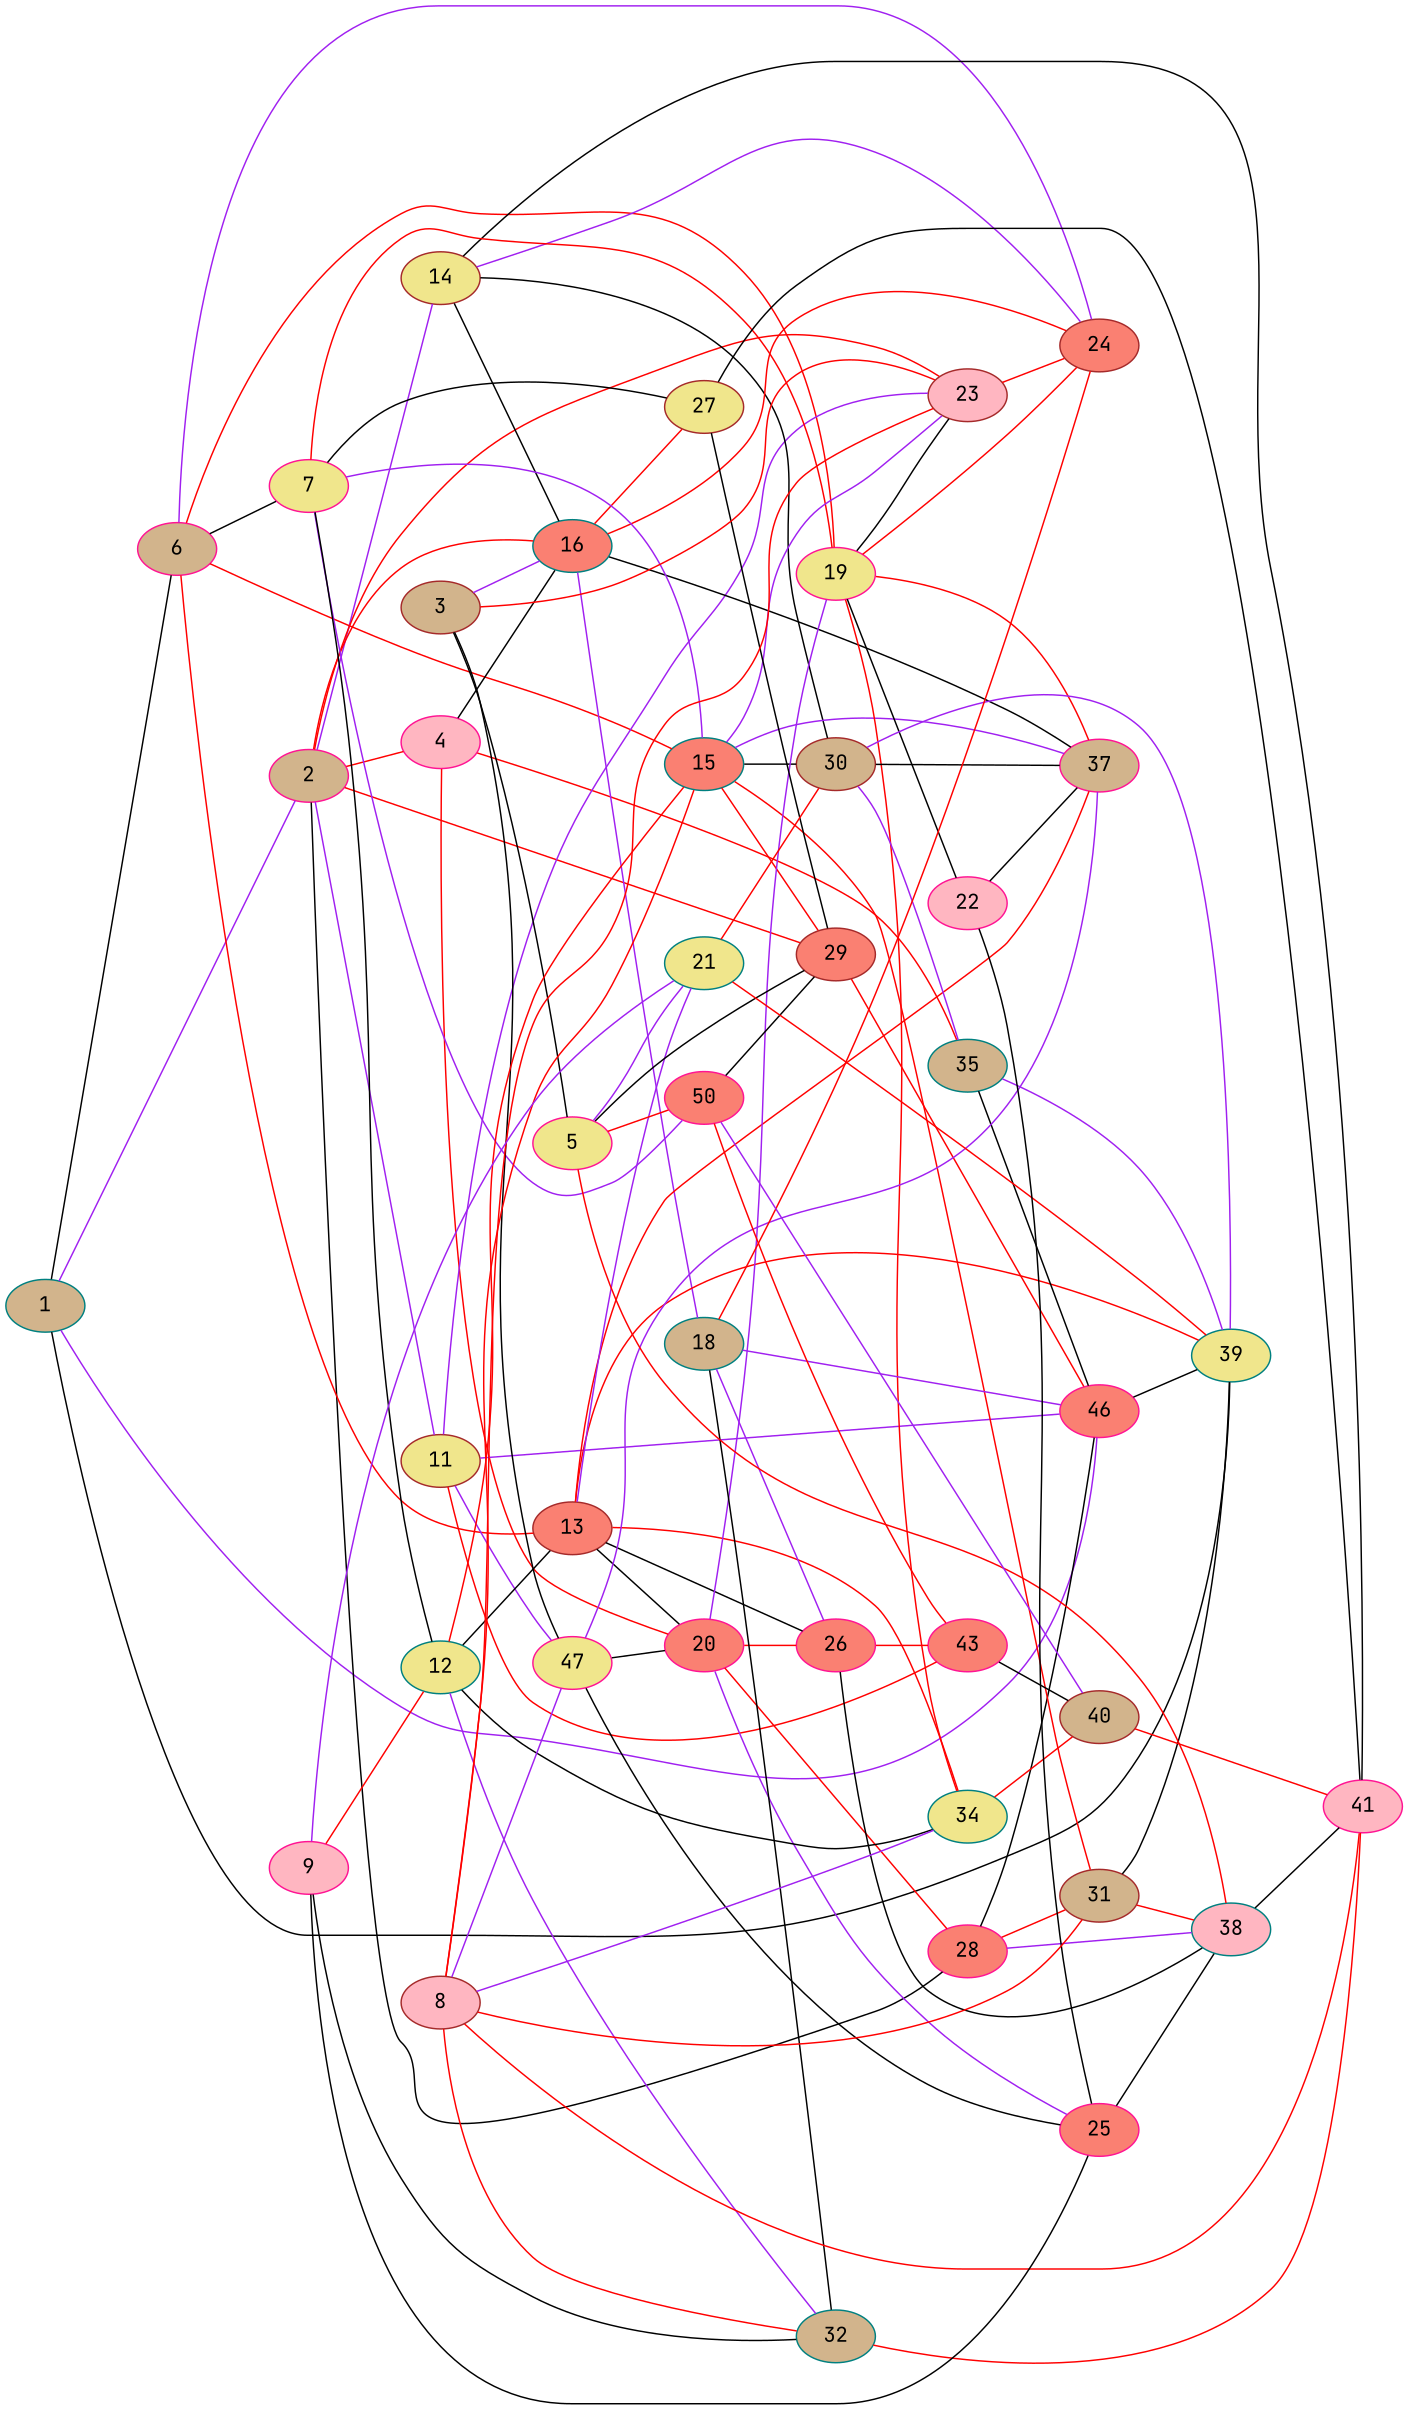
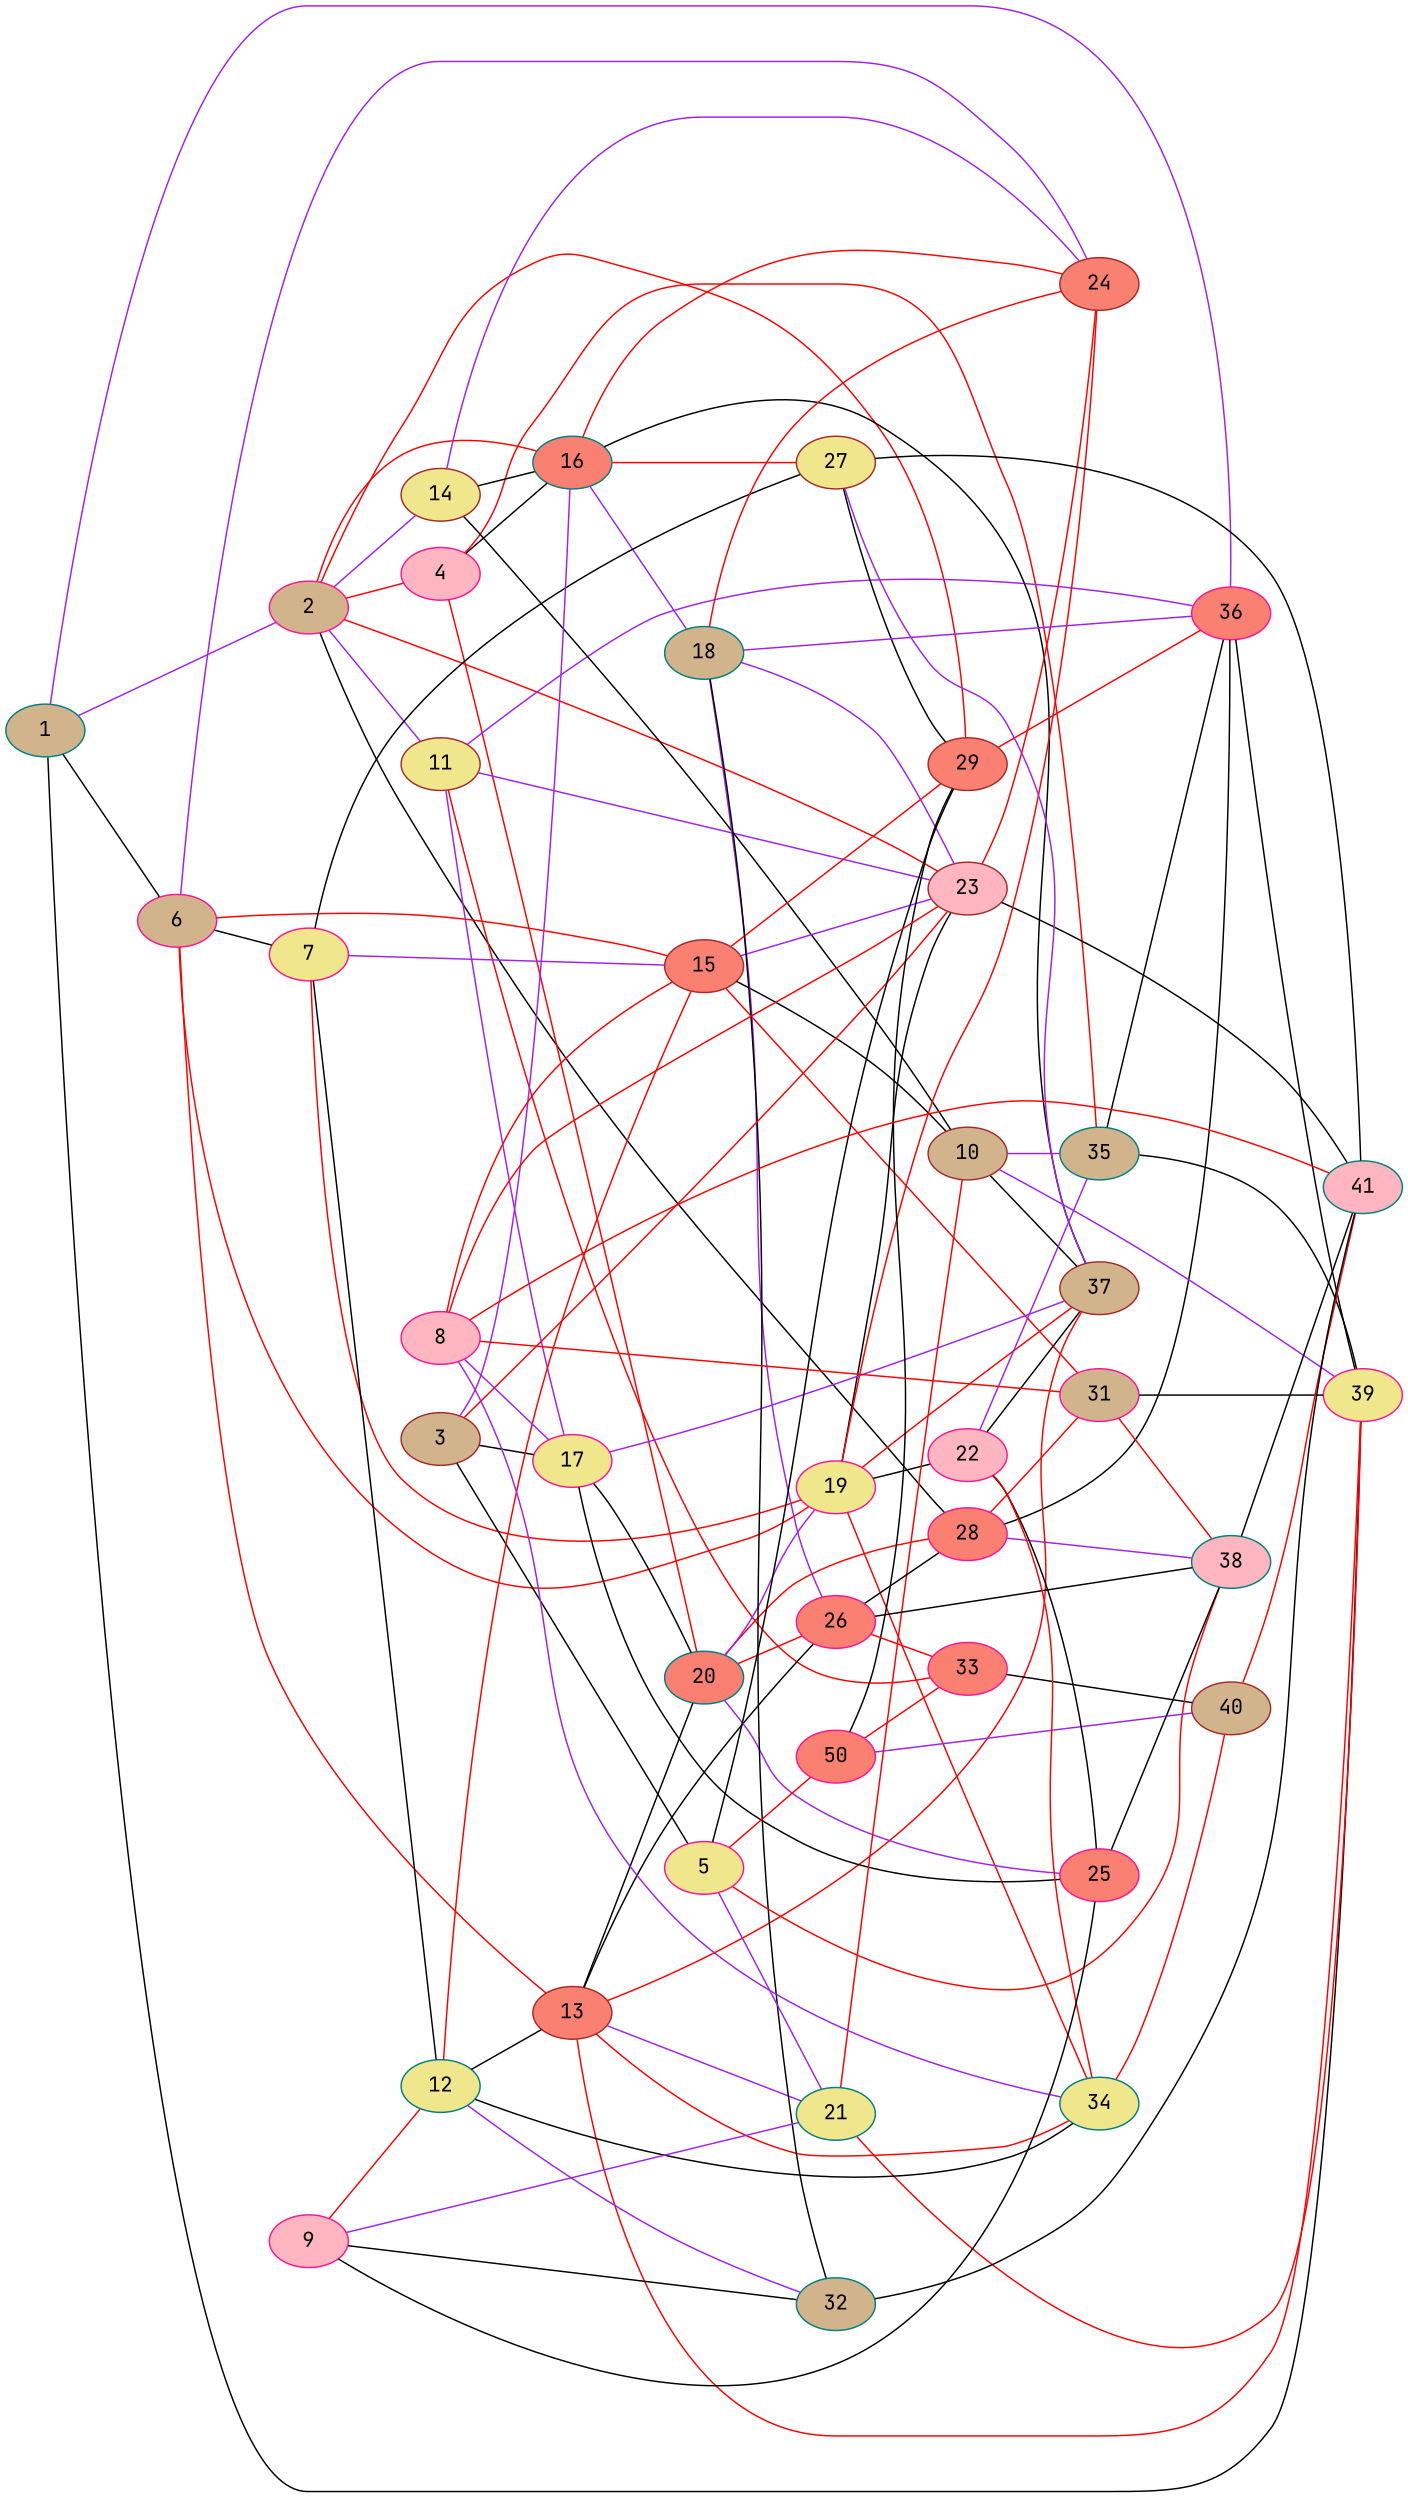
(1266, 529) -> (1195, 1007)
(857, 719) -> (1052, 866)
none -> (876, 732)
(704, 764) -> (704, 966)
(836, 764) -> (968, 1153)
(1099, 766) -> (1099, 1288)
(413, 947) -> none
(1145, 1176) -> (1289, 1218)
none -> (1036, 1298)
(1231, 1356) -> (1363, 1395)
(1099, 1411) -> (1231, 613)
none -> (917, 1568)
(704, 1645) -> (704, 1678)
(968, 1645) -> (968, 1669)
(572, 1663) -> (572, 1461)
none -> (1051, 1772)
(1363, 1806) -> (1363, 1187)
(1099, 1896) -> (1099, 1395)
(441, 2003) -> (441, 1338)
(544, 2264) -> none
(1286, 2267) -> (1270, 1848)
